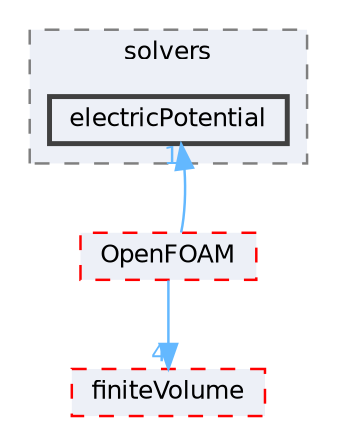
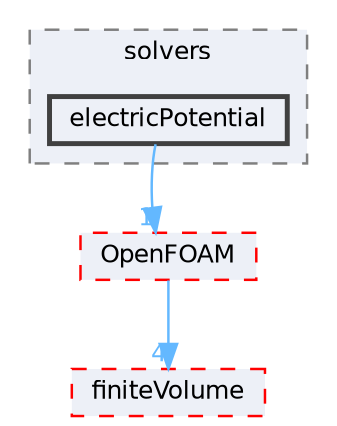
(185, 201) -> (152, 179)
